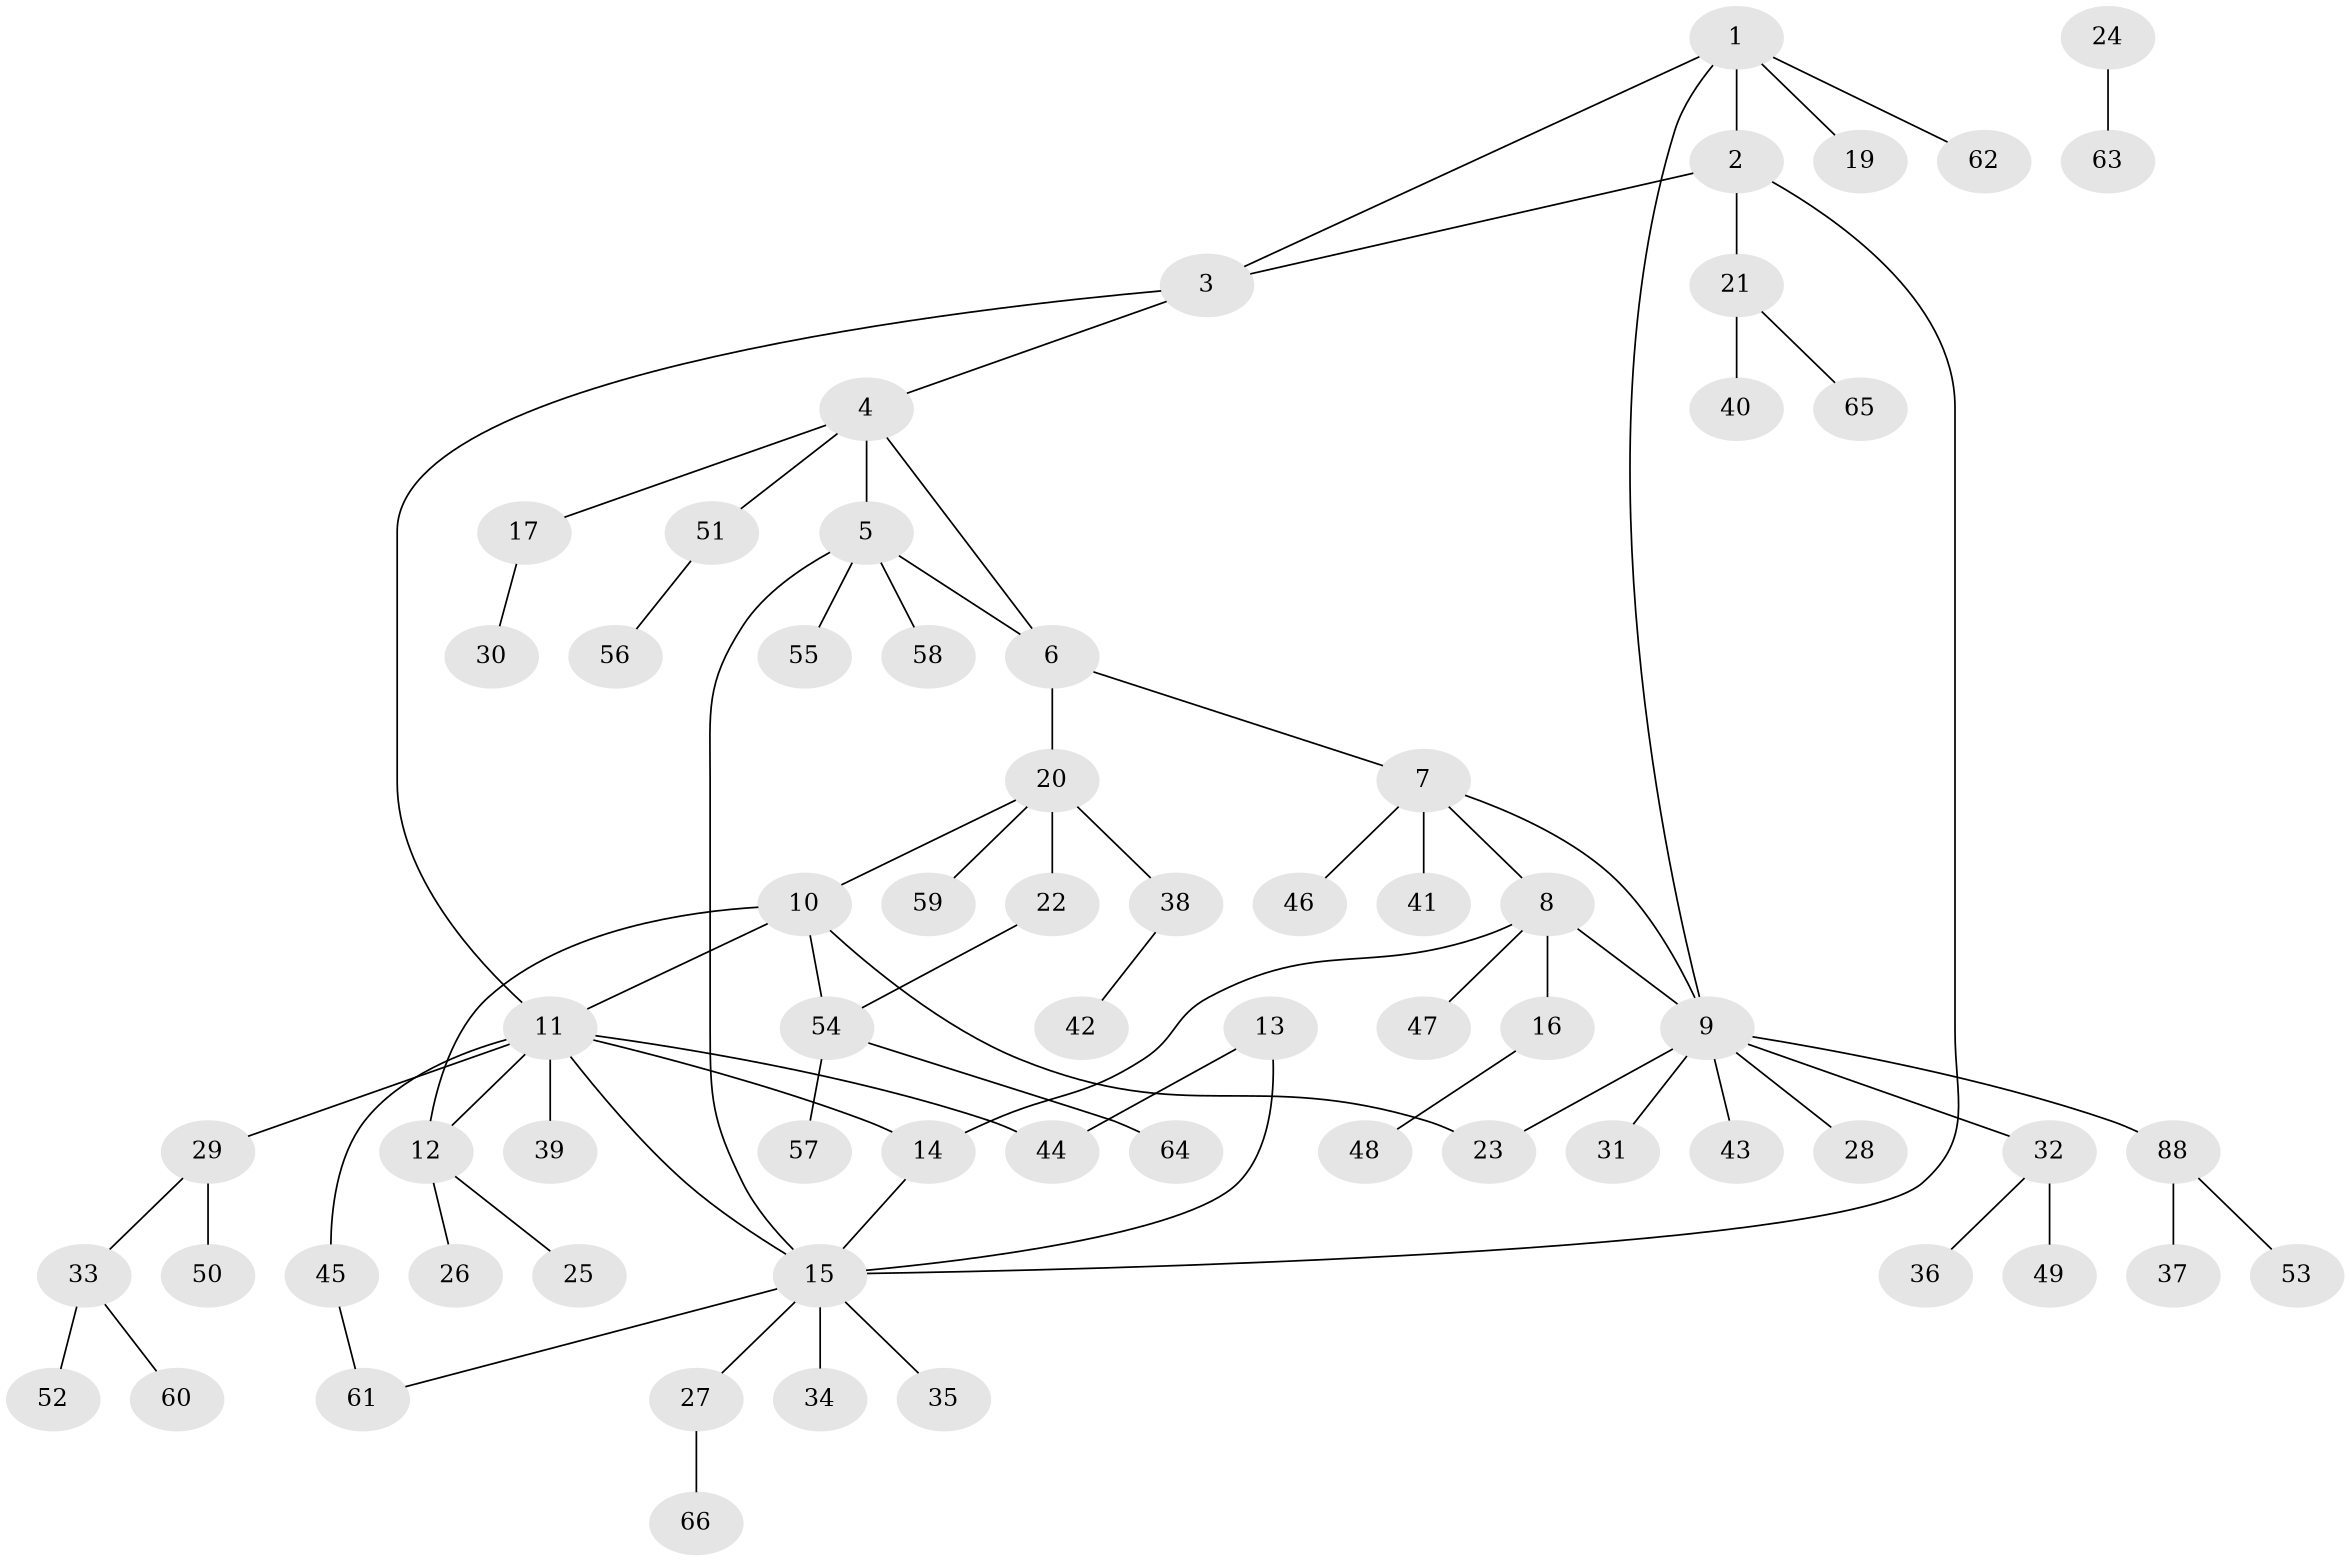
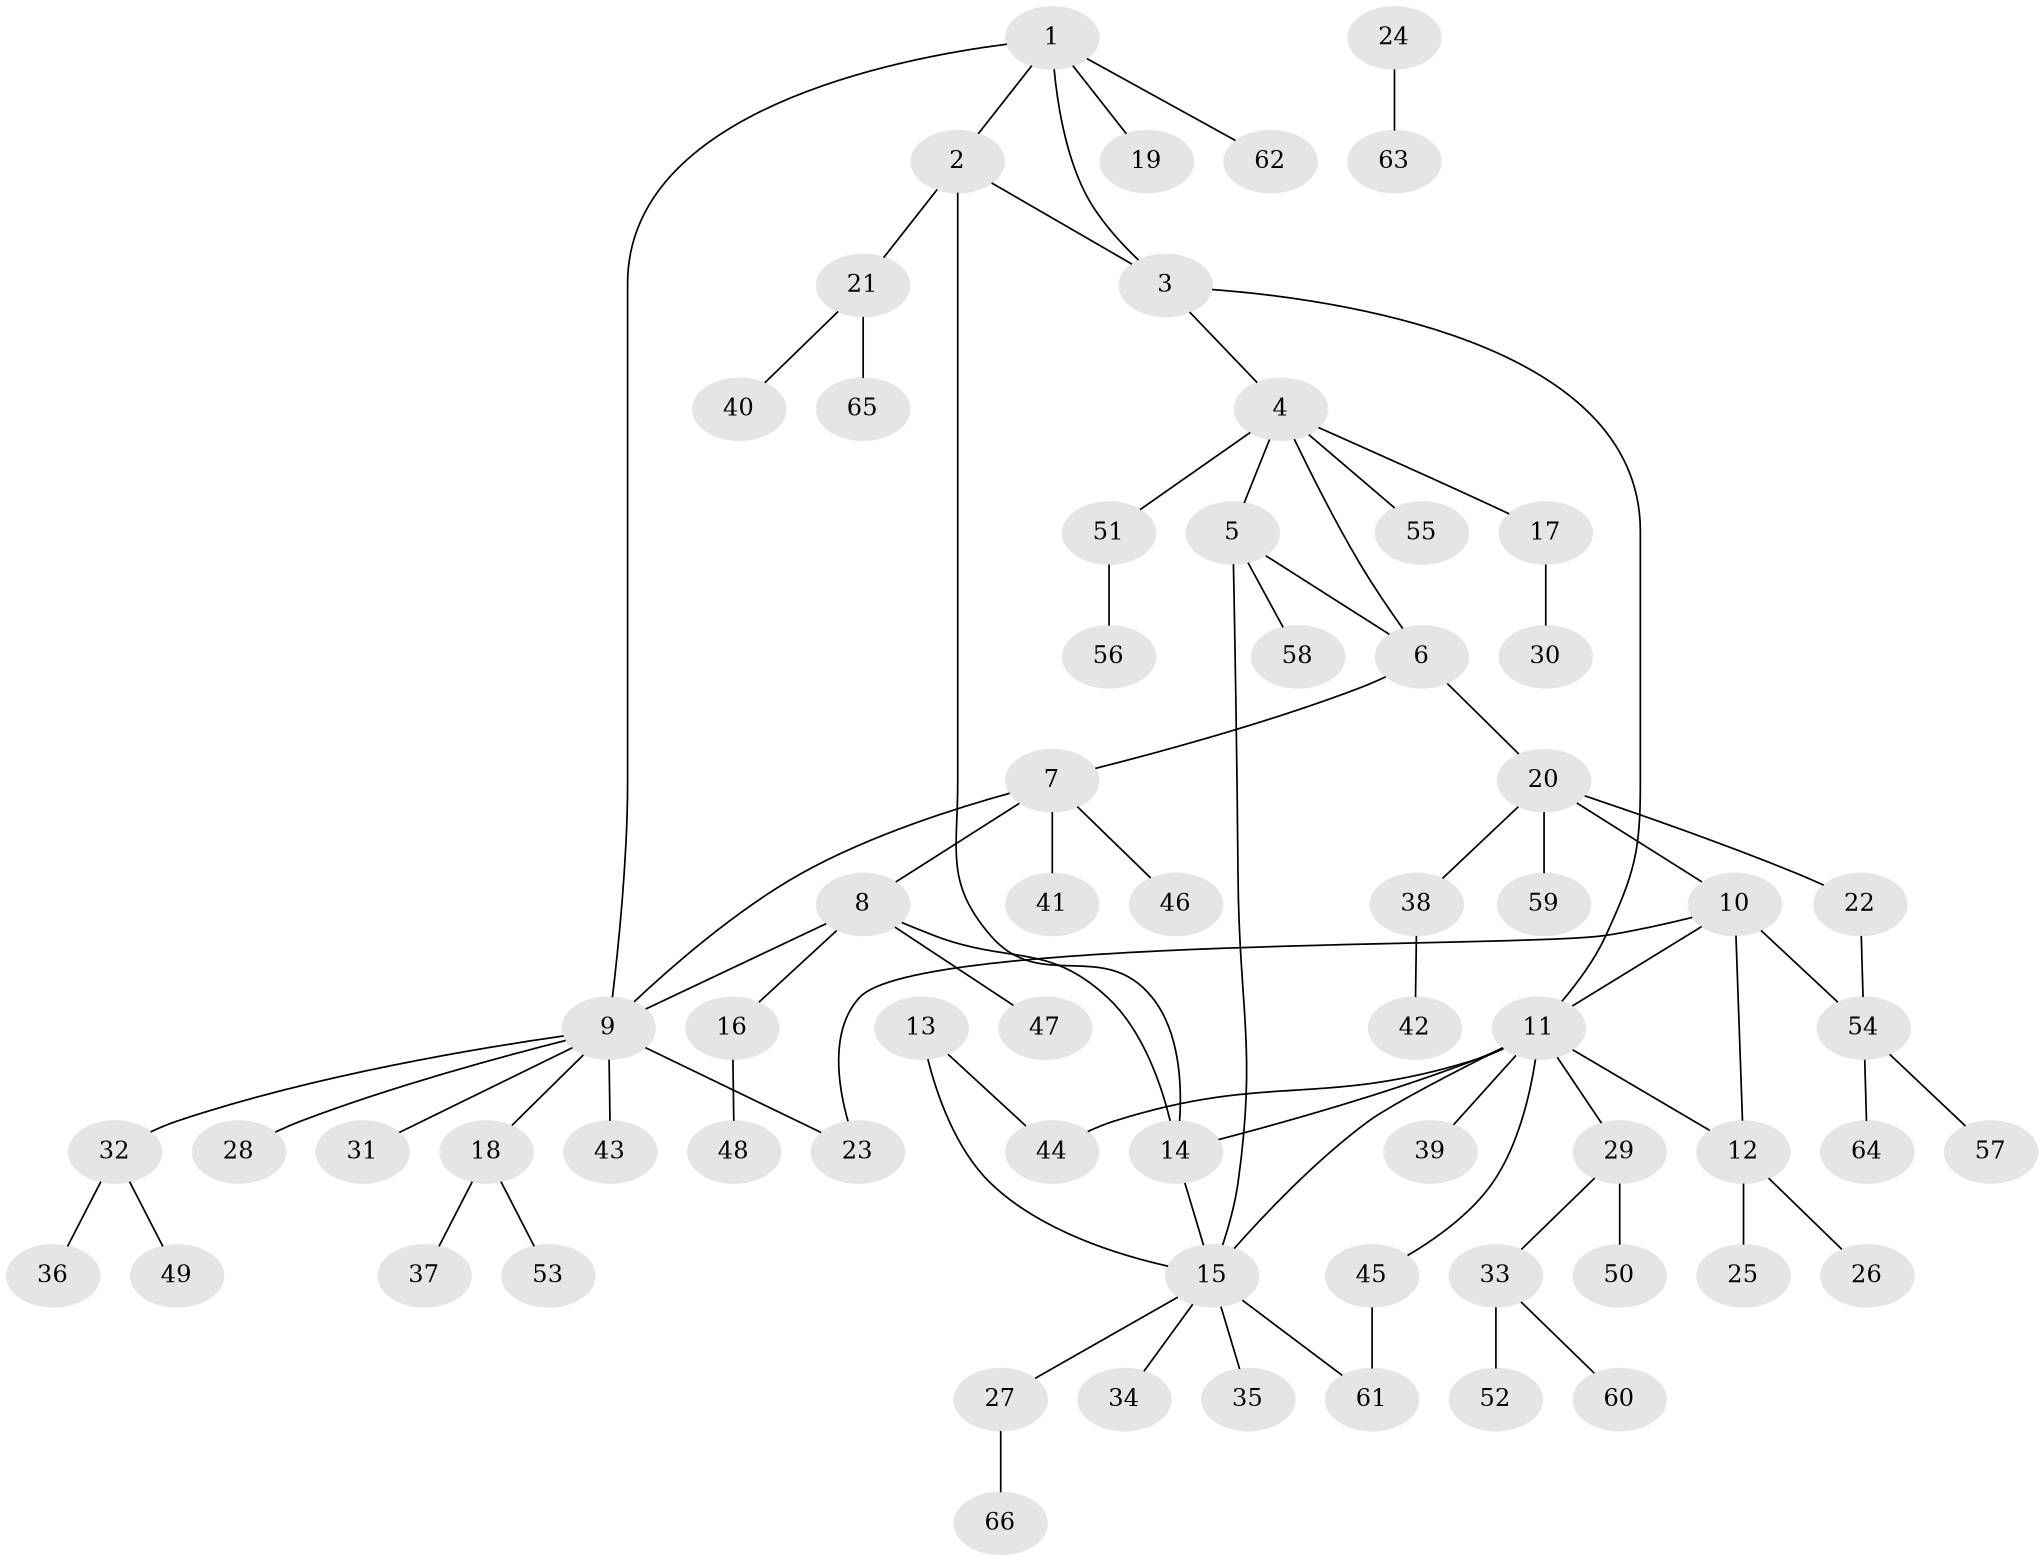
(836, 595) -> (1352, 471)
(2173, 1152) -> (487, 1152)
(1932, 1173) -> (958, 723)
